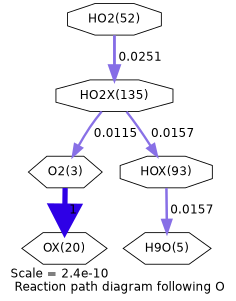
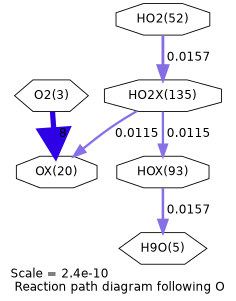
(139, 57) -> (187, 57)
(89, 128) -> (109, 129)
(171, 134) -> (187, 134)
(71, 210) -> (61, 134)
(64, 248) -> (57, 172)
